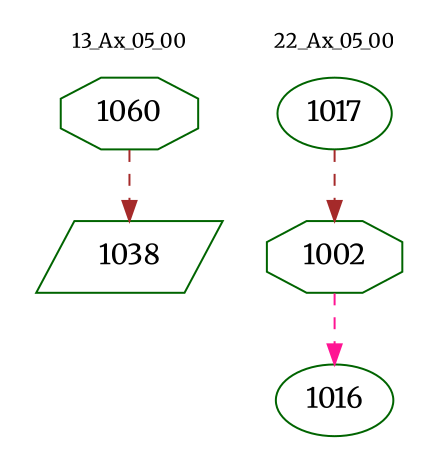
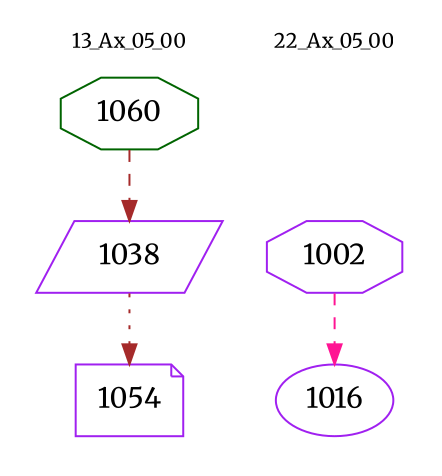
(335, 114) -> none
(129, 257) -> (129, 257)
(335, 257) -> (335, 257)
none -> (129, 400)
(335, 400) -> (335, 400)
